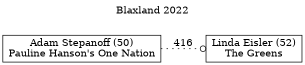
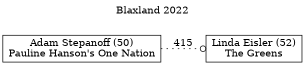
(183, 43) -> (183, 43)
